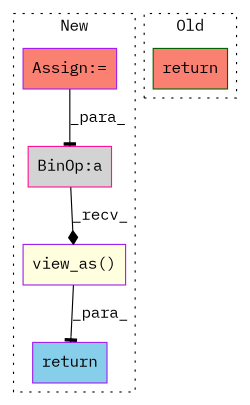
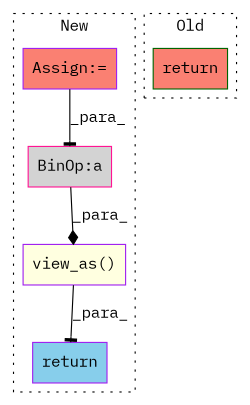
(100, 216) -> (100, 216)
